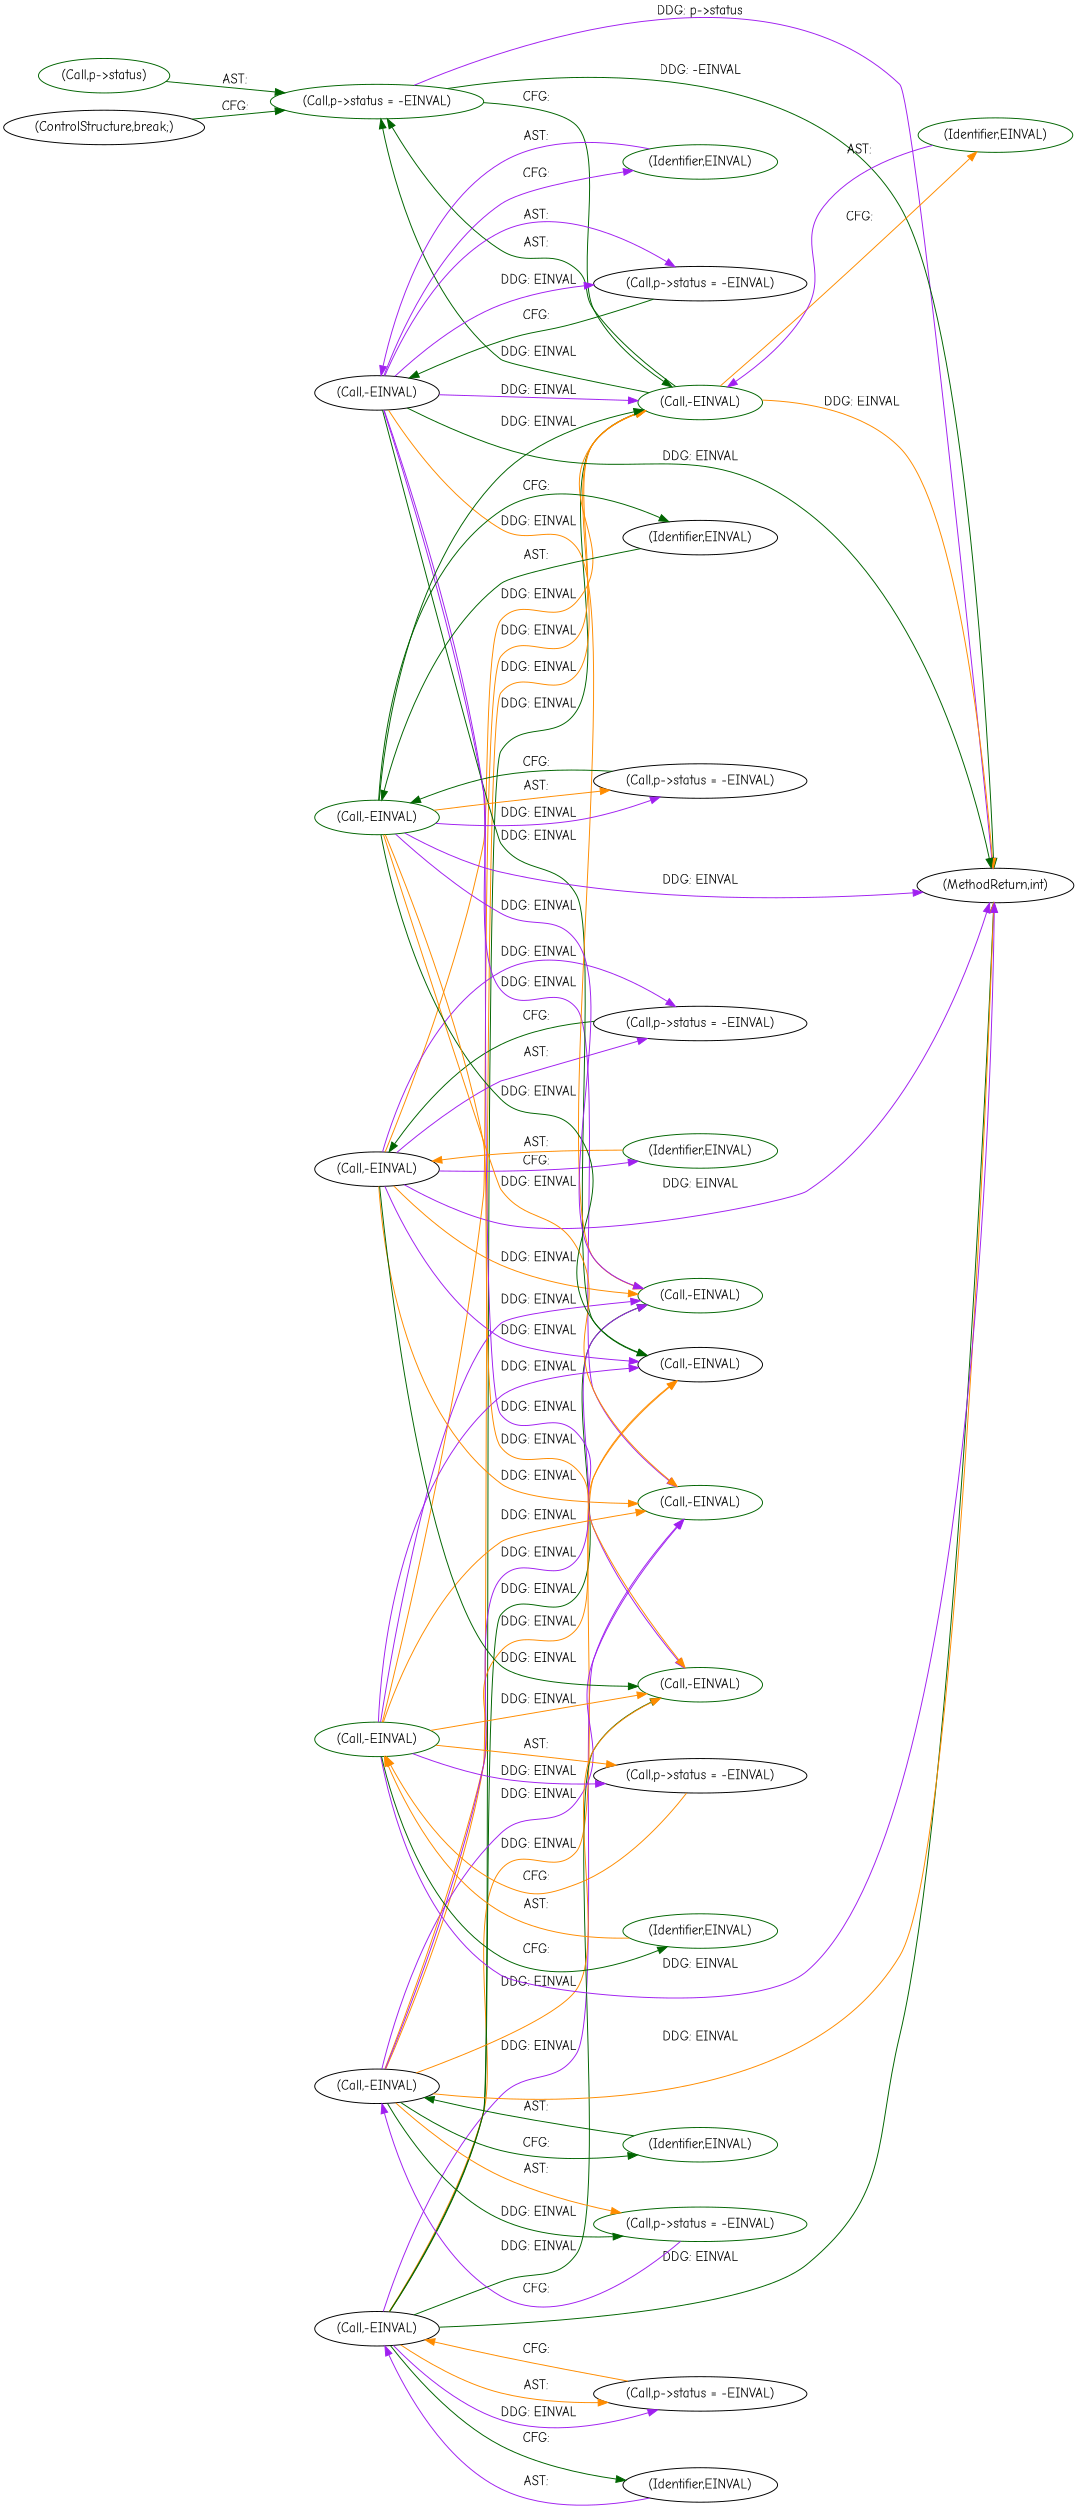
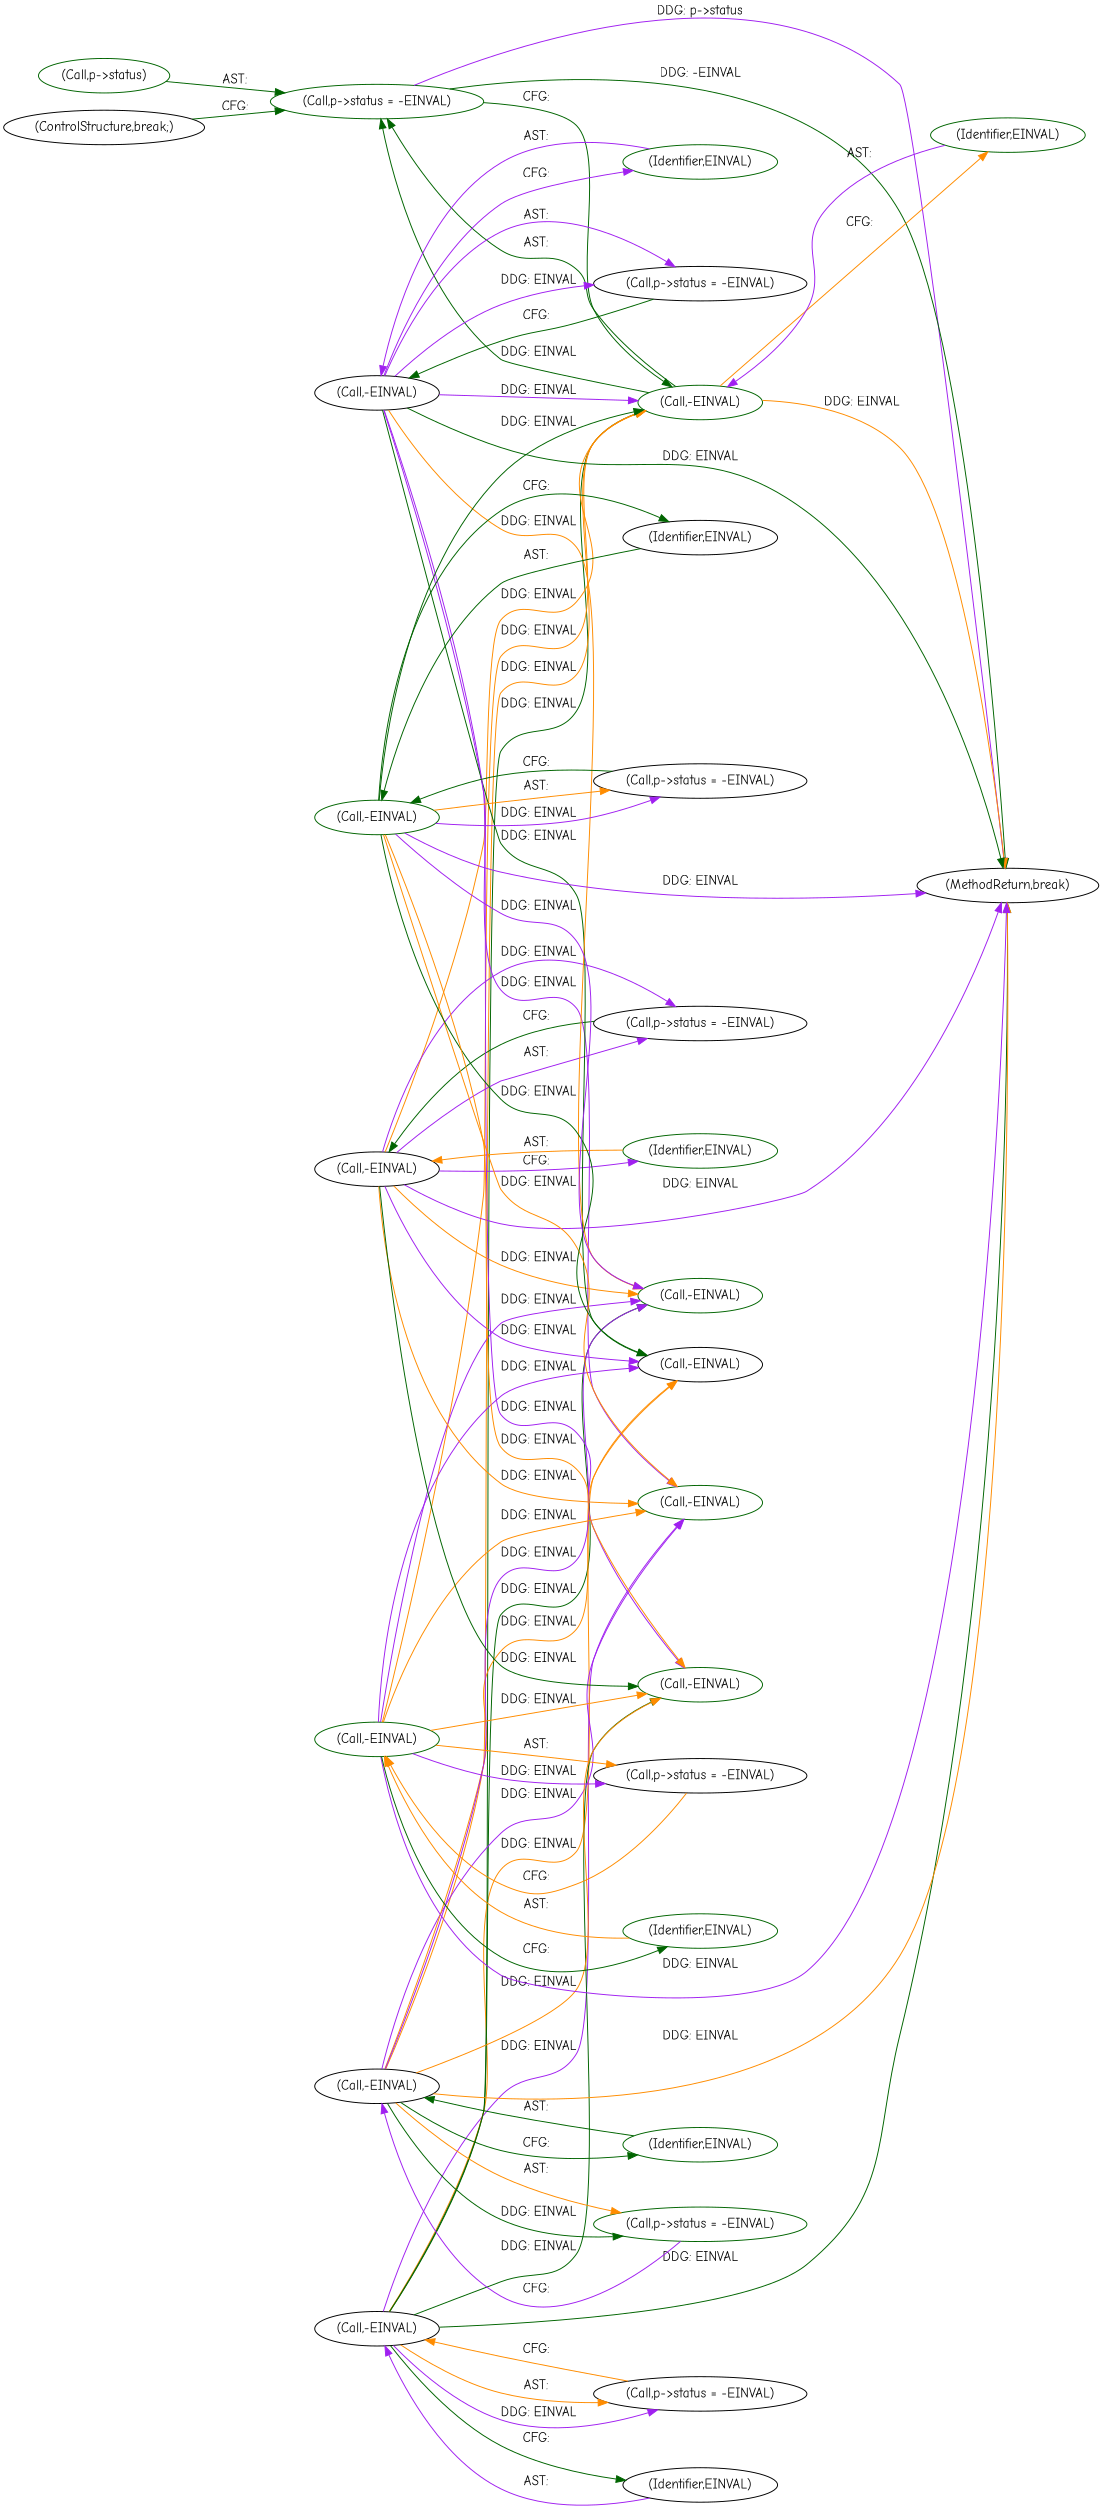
(995, 886) -> (1008, 886)
